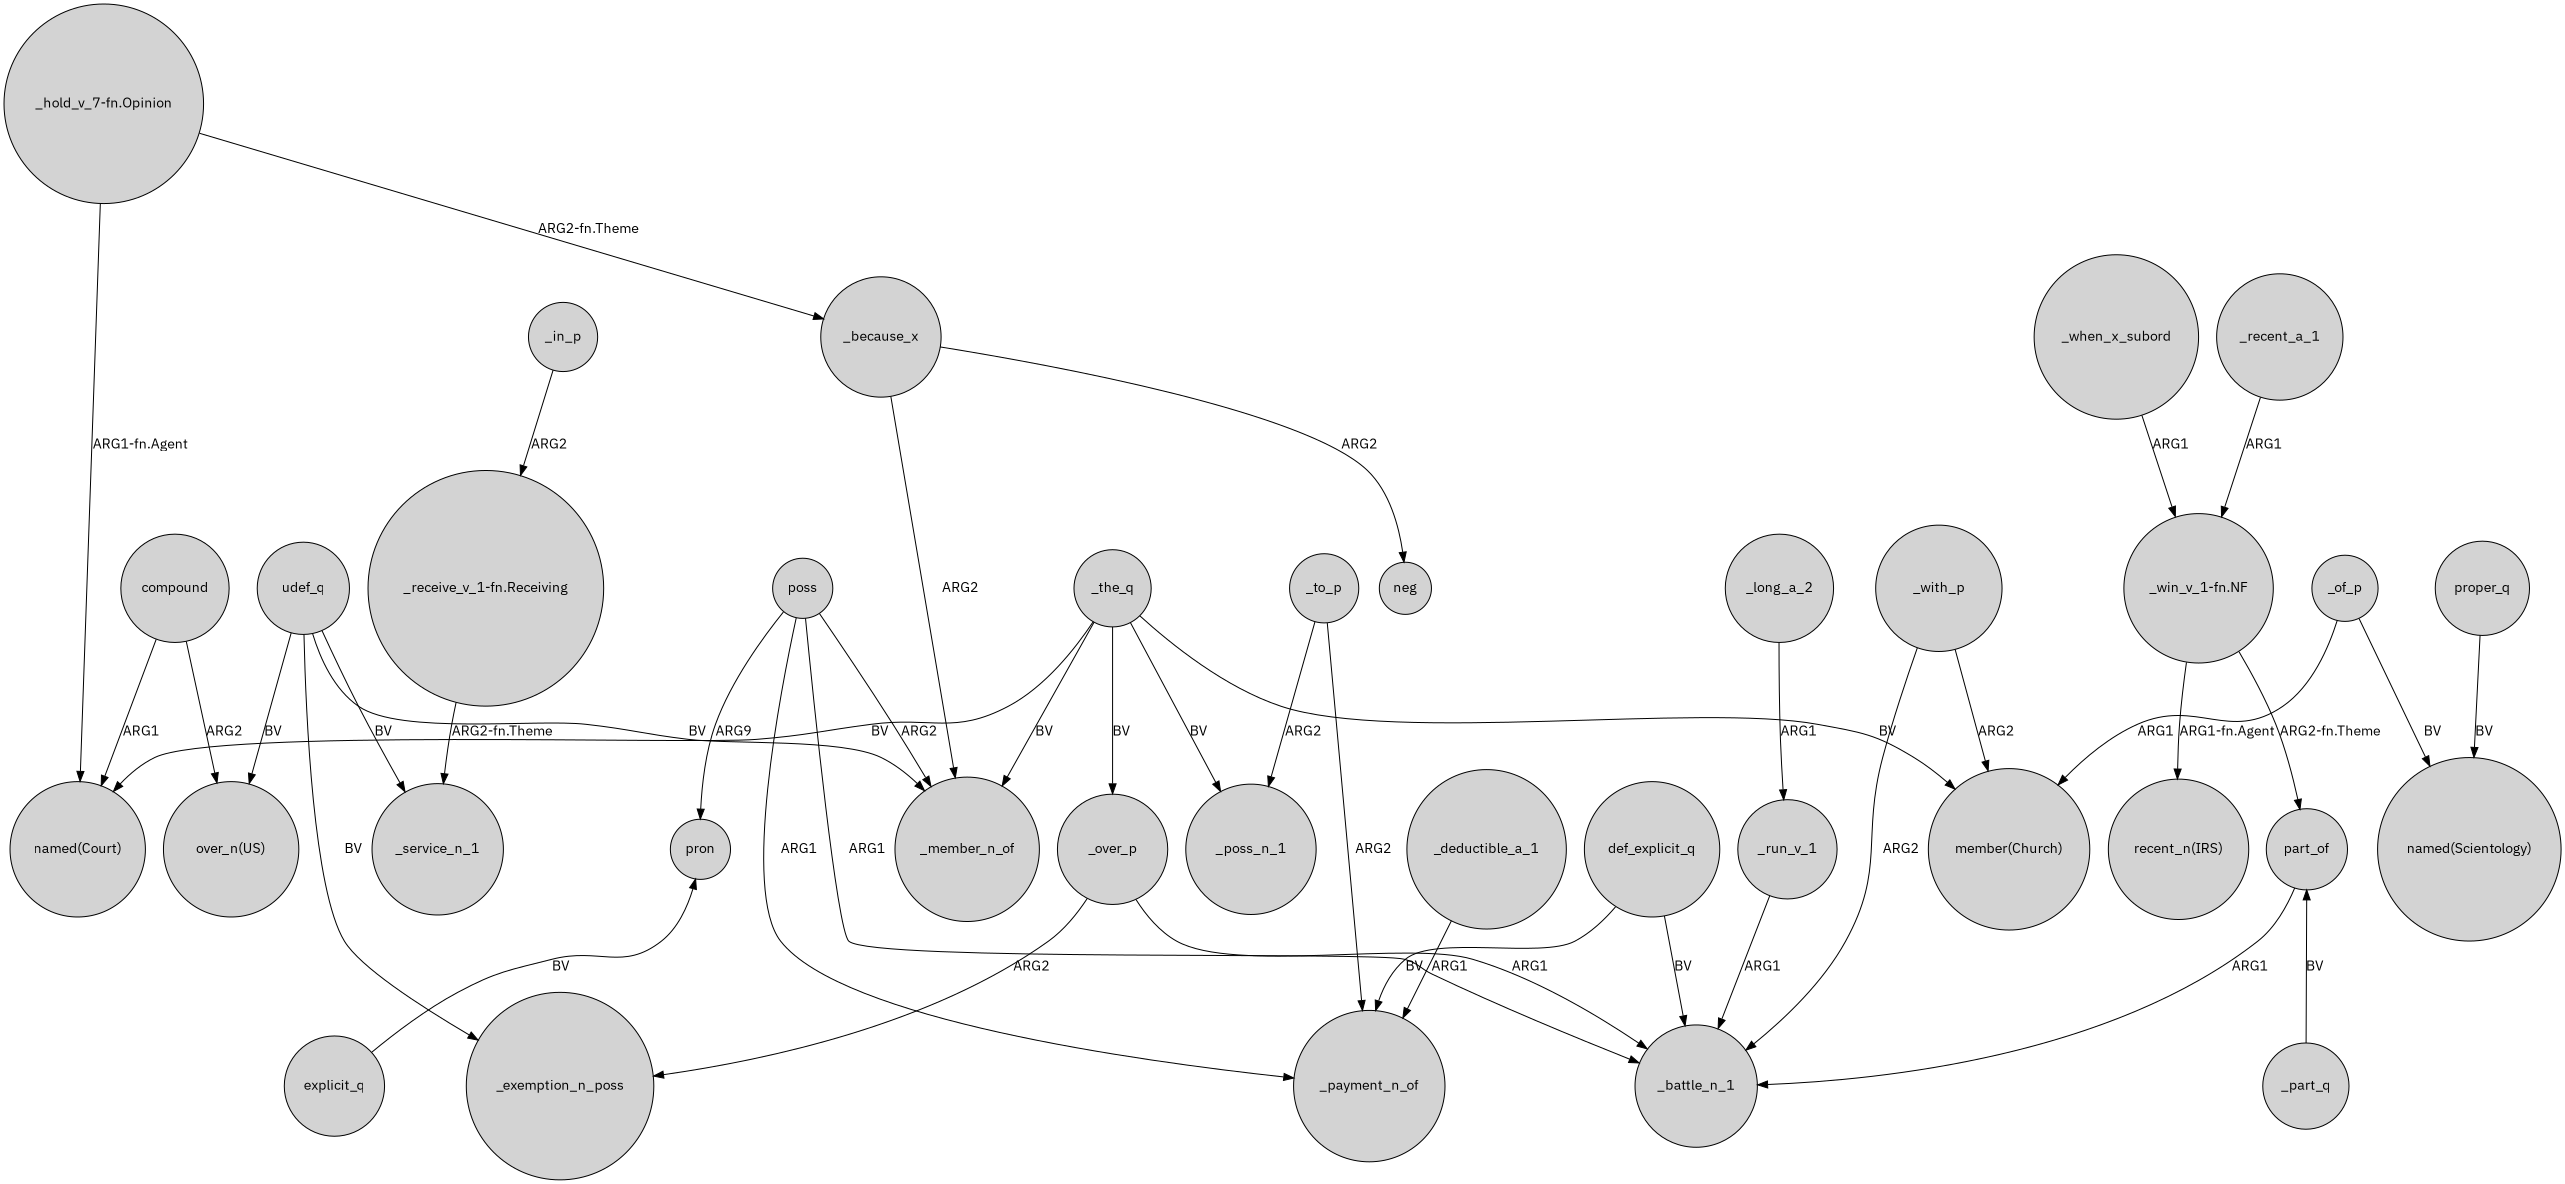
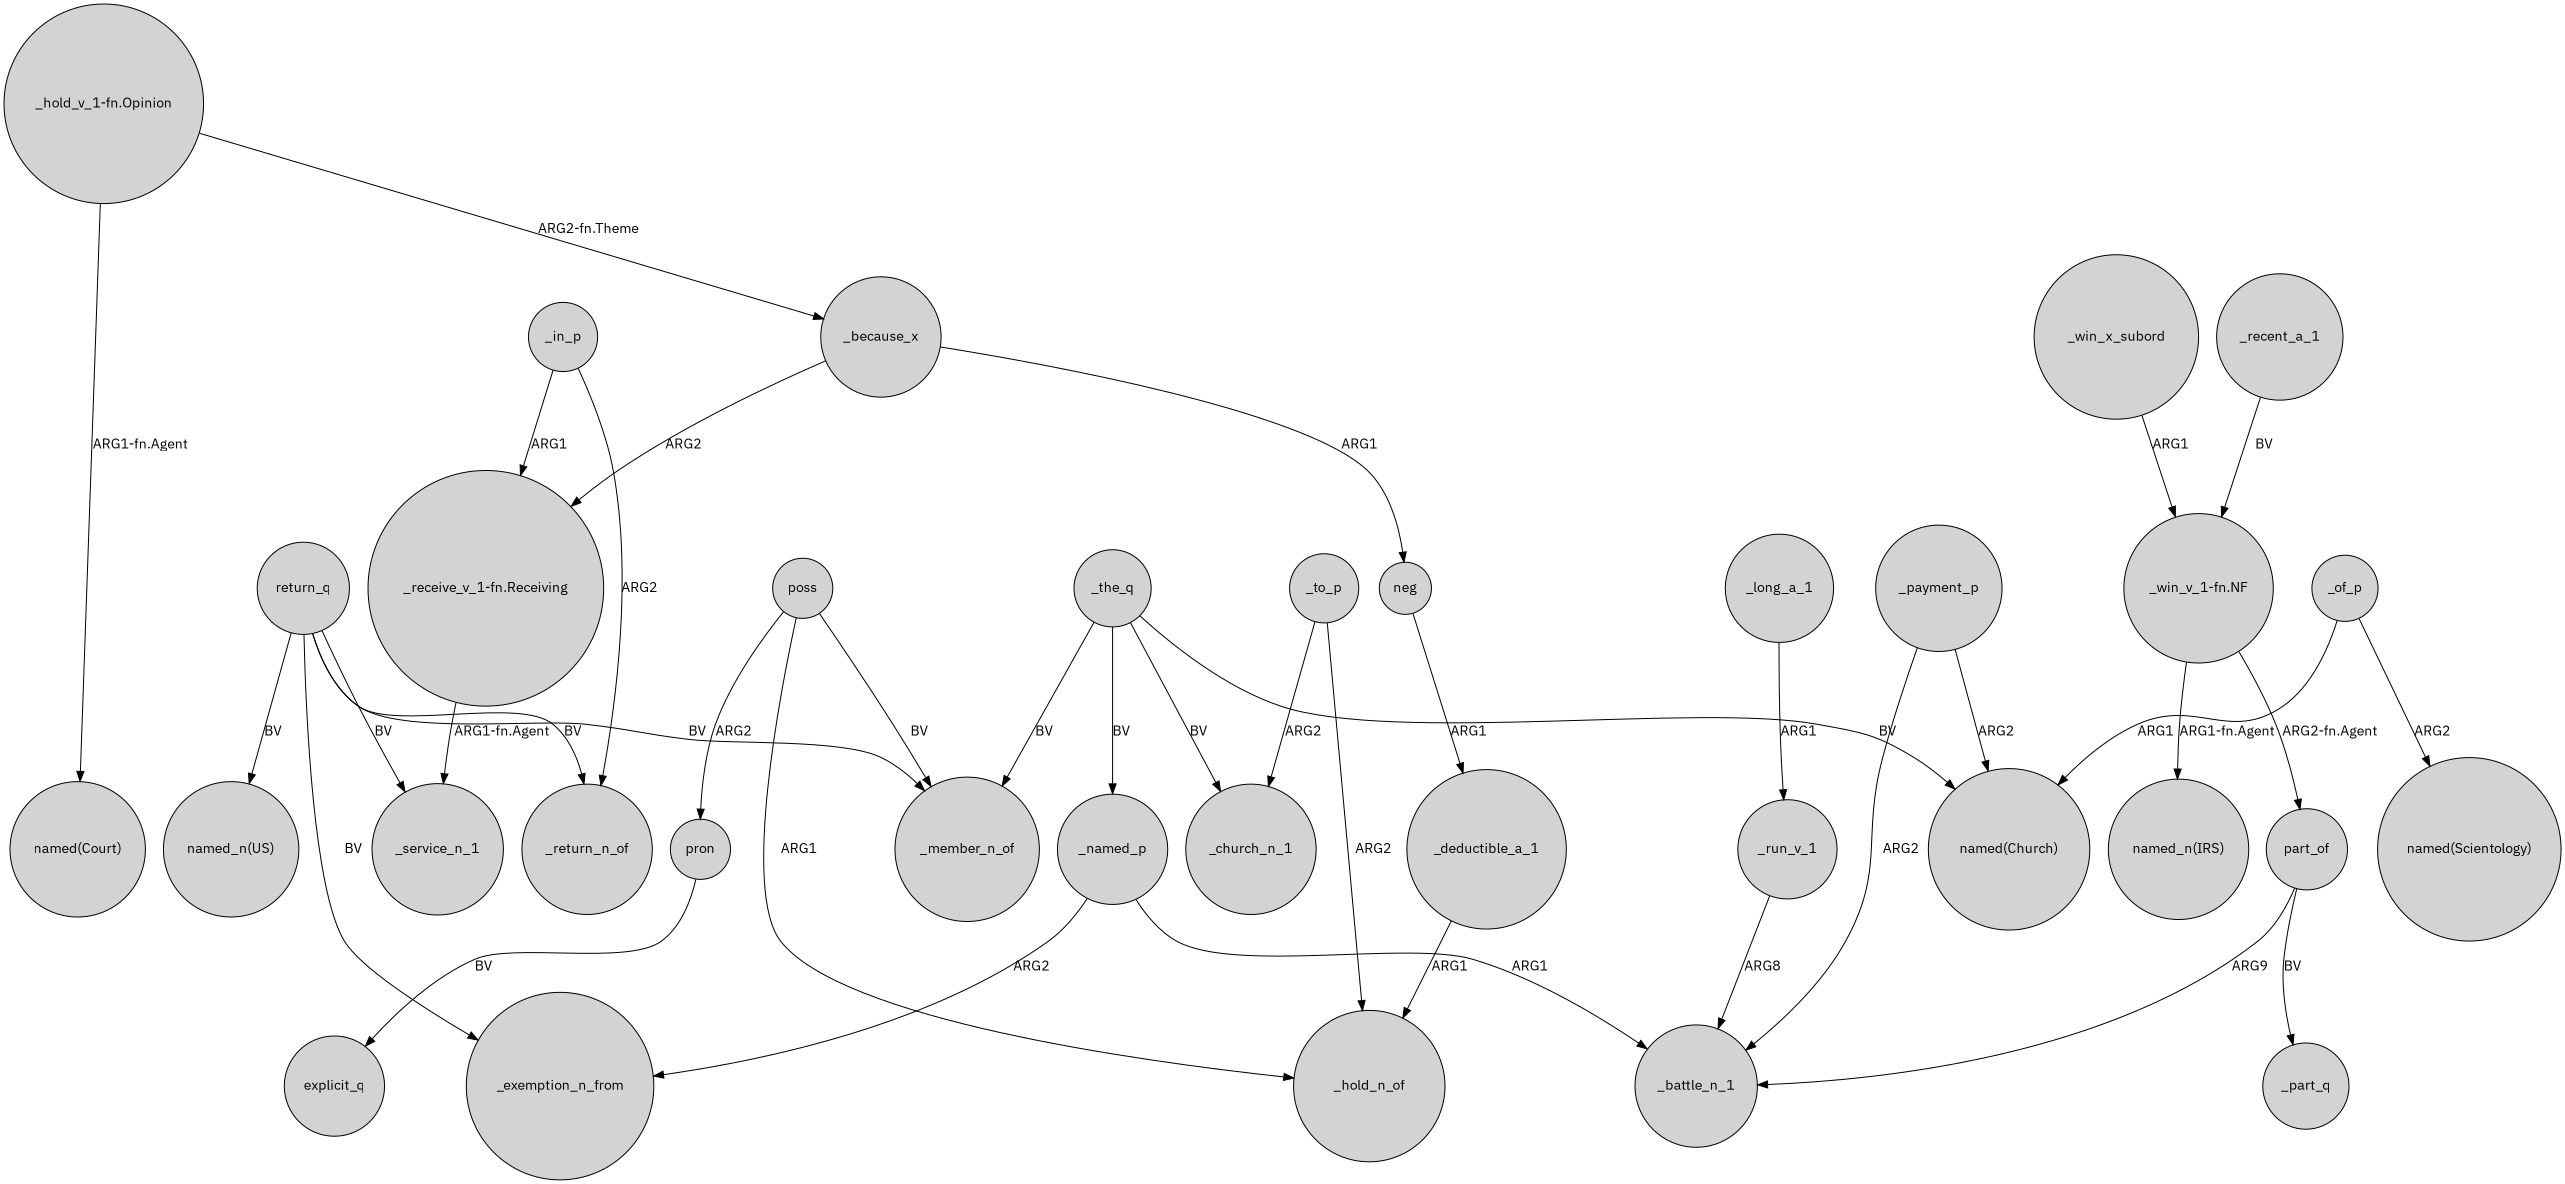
(104, 104) -> (104, 104)
(2116, 337) -> (2116, 337)
(550, 445) -> (550, 445)
(1360, 445) -> (1360, 445)
(2264, 445) -> (2264, 445)
(922, 582) -> (698, 422)
(175, 588) -> none
(303, 588) -> (303, 588)
(1779, 588) -> (1779, 588)
(1939, 588) -> (1939, 588)
(2482, 588) -> none
none -> (1437, 689)
(502, 732) -> (502, 732)
(734, 732) -> (734, 732)
(920, 732) -> (920, 732)
(2330, 732) -> (2330, 732)
(2433, 732) -> (2433, 732)
(621, 740) -> none
(231, 849) -> (231, 849)
none -> (587, 849)
(1113, 849) -> (1113, 849)
(1251, 849) -> (1251, 849)
(1652, 849) -> none
(2009, 849) -> (2009, 849)
(2179, 849) -> (2179, 849)
(1086, 955) -> none
(538, 963) -> (540, 953)
(1763, 967) -> (1763, 967)
(2250, 967) -> (2250, 967)
(2306, 971) -> (2284, 961)
(560, 1086) -> (560, 1086)
(1369, 1086) -> (1369, 1086)
